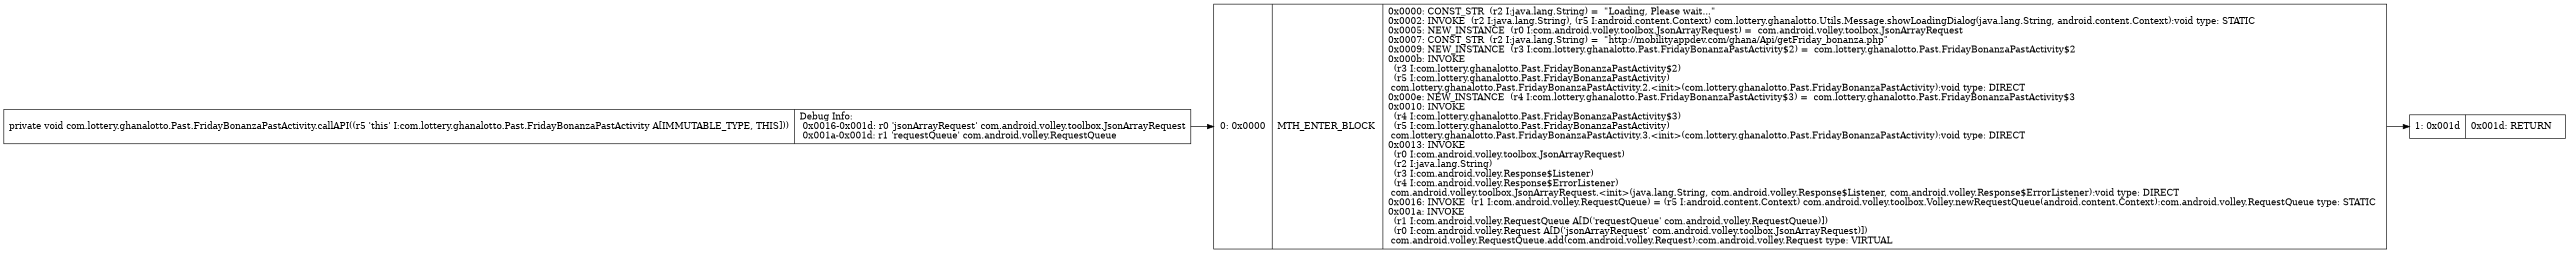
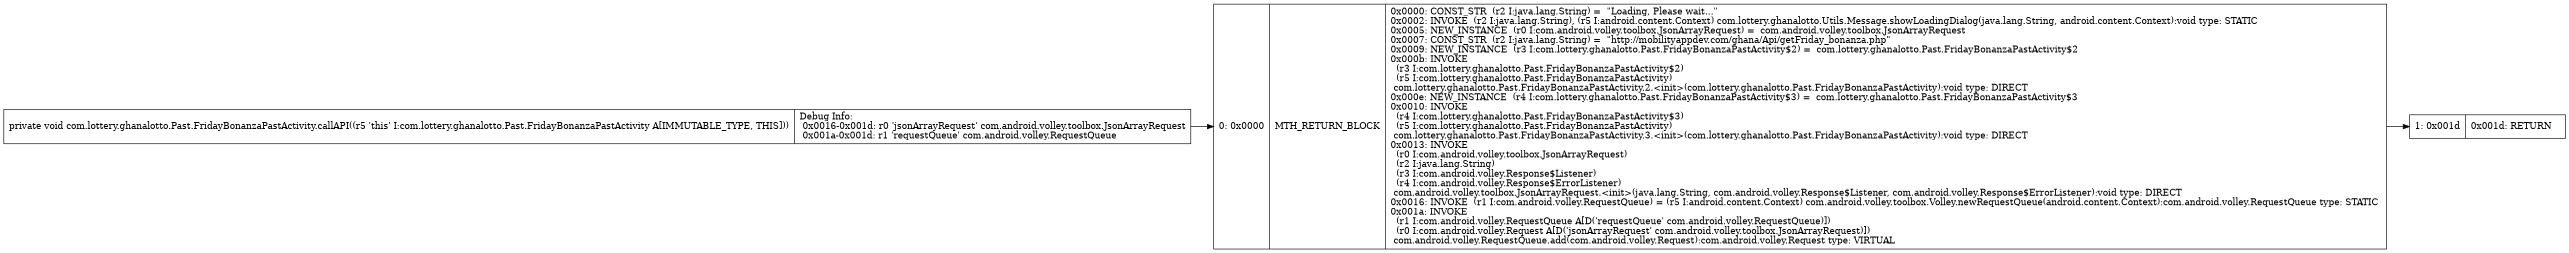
(1326, 126) -> (1328, 126)
